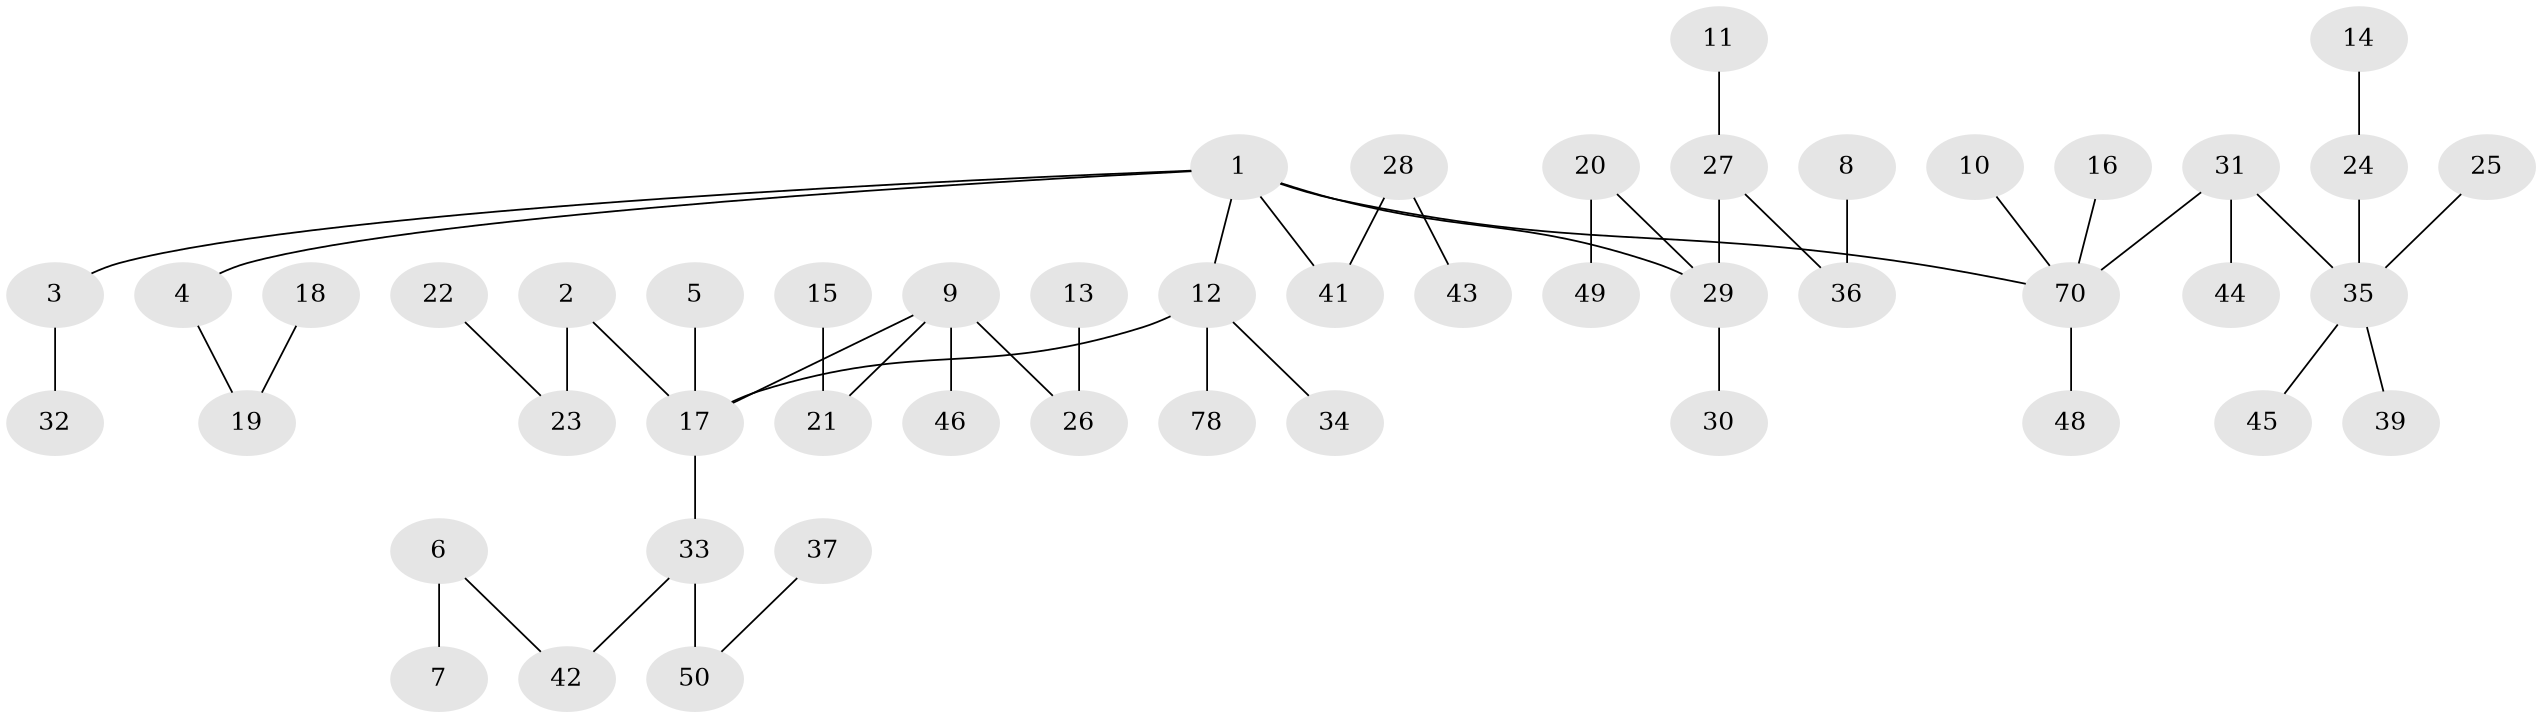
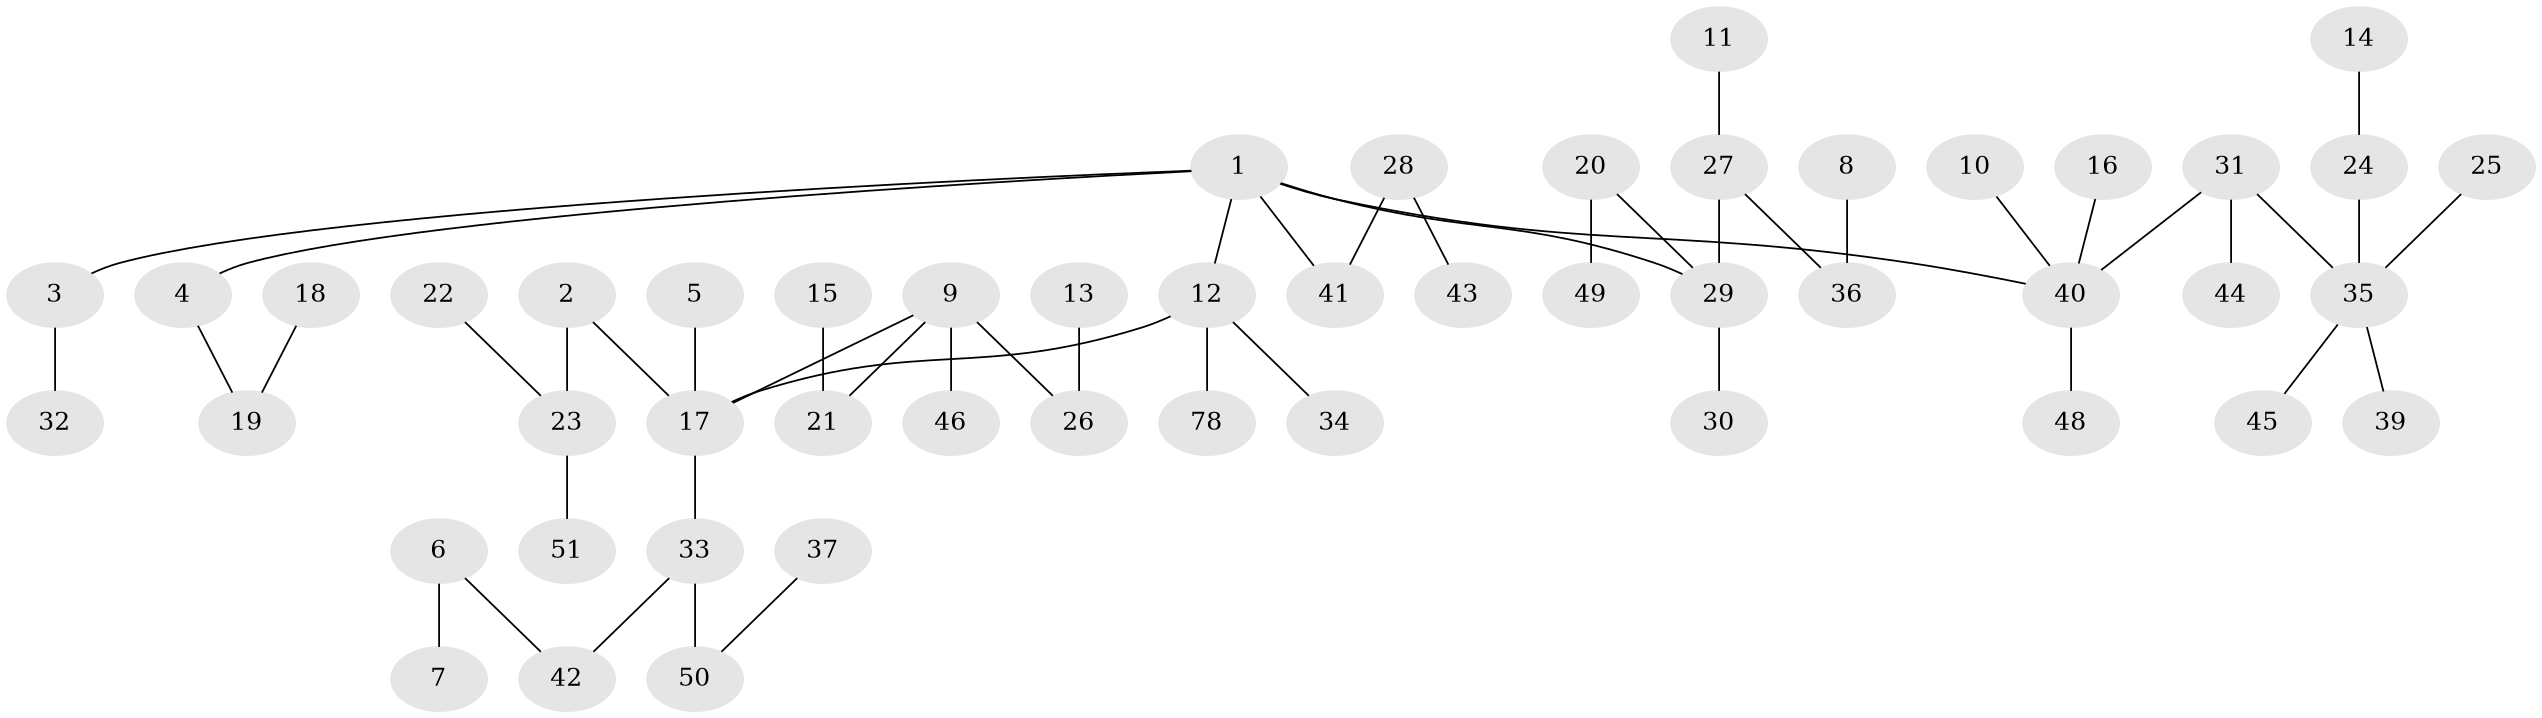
(2071, 295) -> (2071, 295)
none -> (567, 551)
